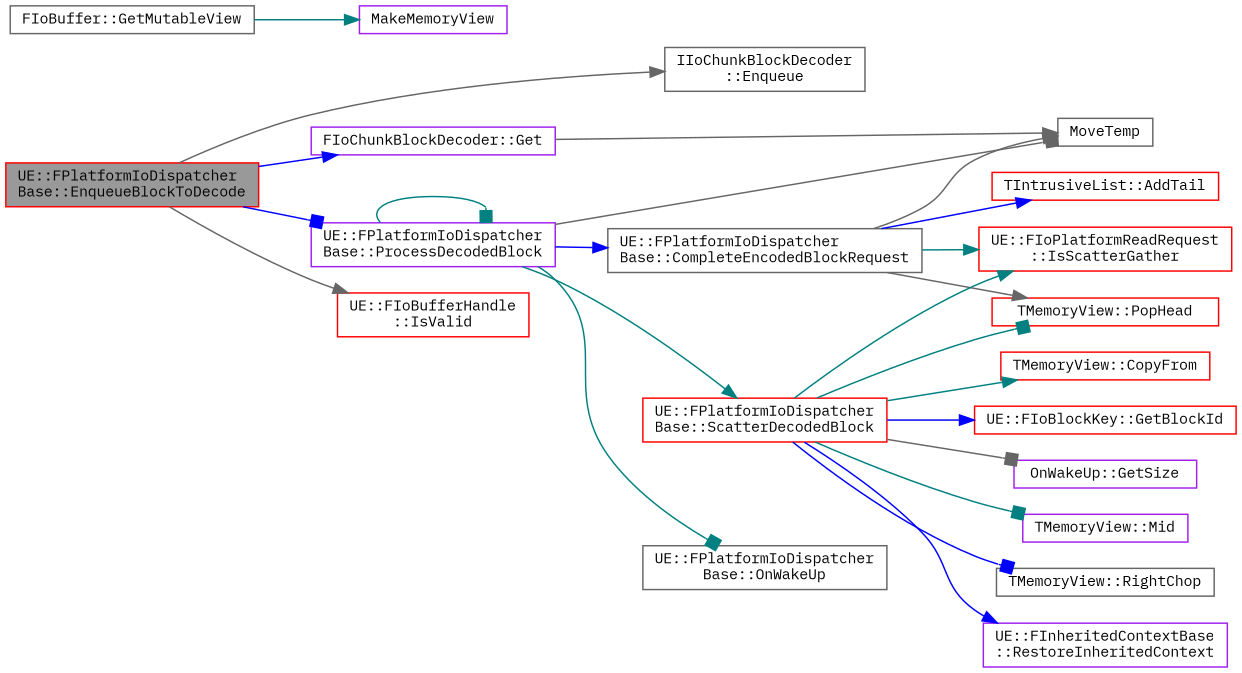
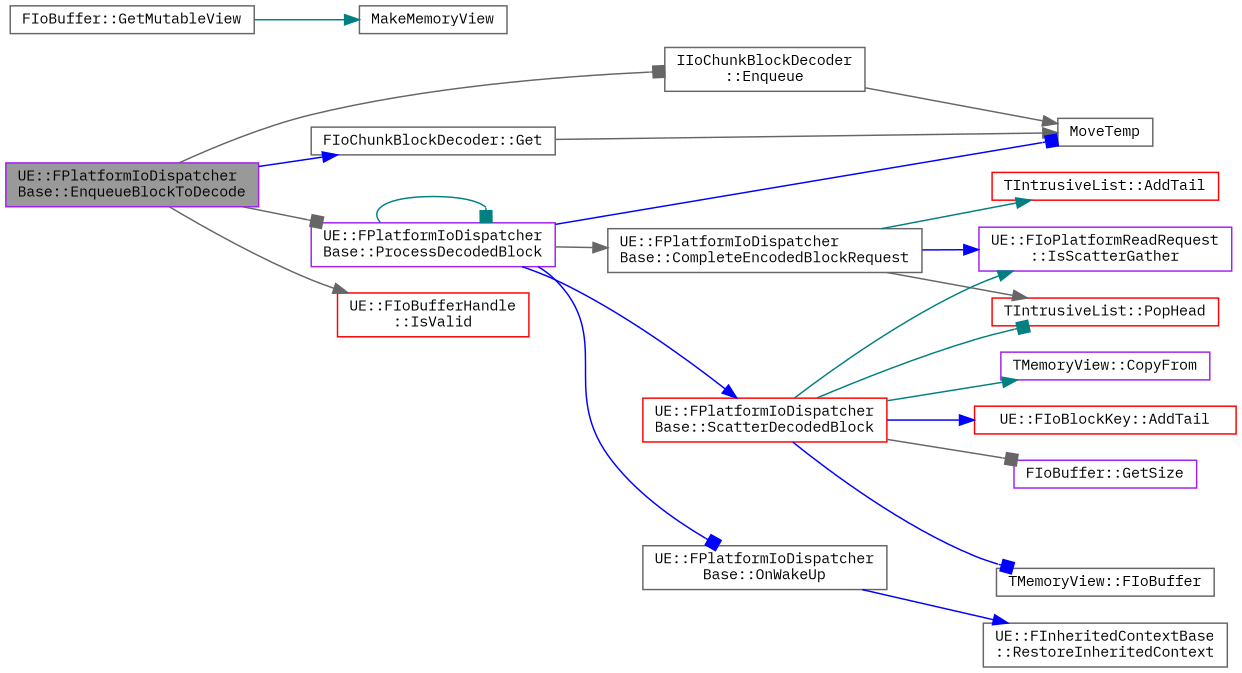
(433, 20) -> (433, 20)
(410, 95) -> (410, 95)
(433, 141) -> (433, 141)
(954, 176) -> (954, 104)
(799, 183) -> (799, 183)
(132, 185) -> (132, 185)
(275, 213) -> (275, 213)
(949, 216) -> (949, 216)
(574, 247) -> (574, 247)
(1105, 249) -> (1105, 249)
(943, 250) -> (943, 250)
(1105, 312) -> (1105, 312)
(628, 320) -> (628, 320)
(1105, 366) -> (1105, 366)
(591, 419) -> (591, 419)
(1105, 420) -> (1105, 420)
(1105, 474) -> (1105, 474)
(878, 493) -> (928, 605)
(1105, 528) -> none
(1105, 582) -> (1105, 582)
(1105, 645) -> (1105, 645)
